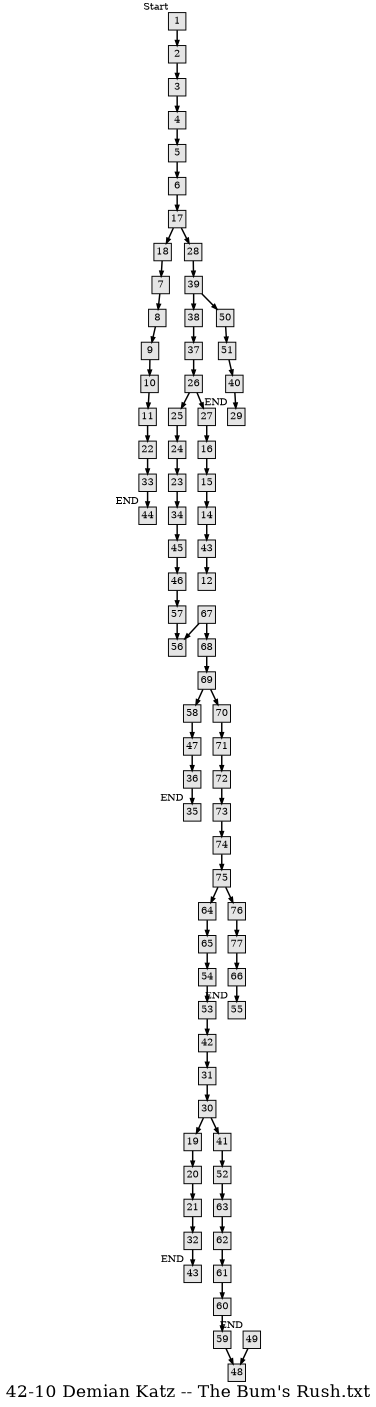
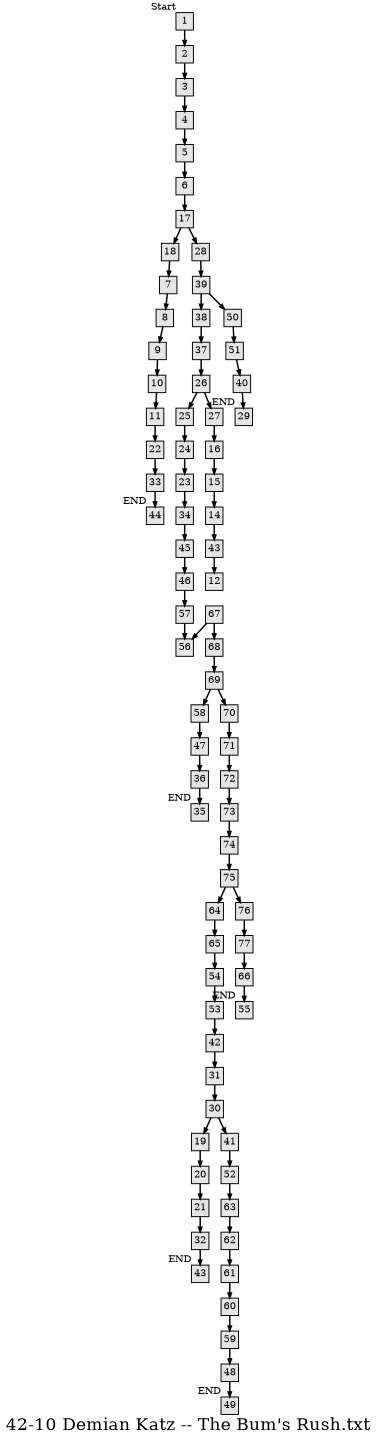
(245, 1354) -> (230, 1387)
